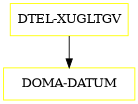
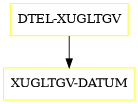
(69, 84) -> (69, 84)
